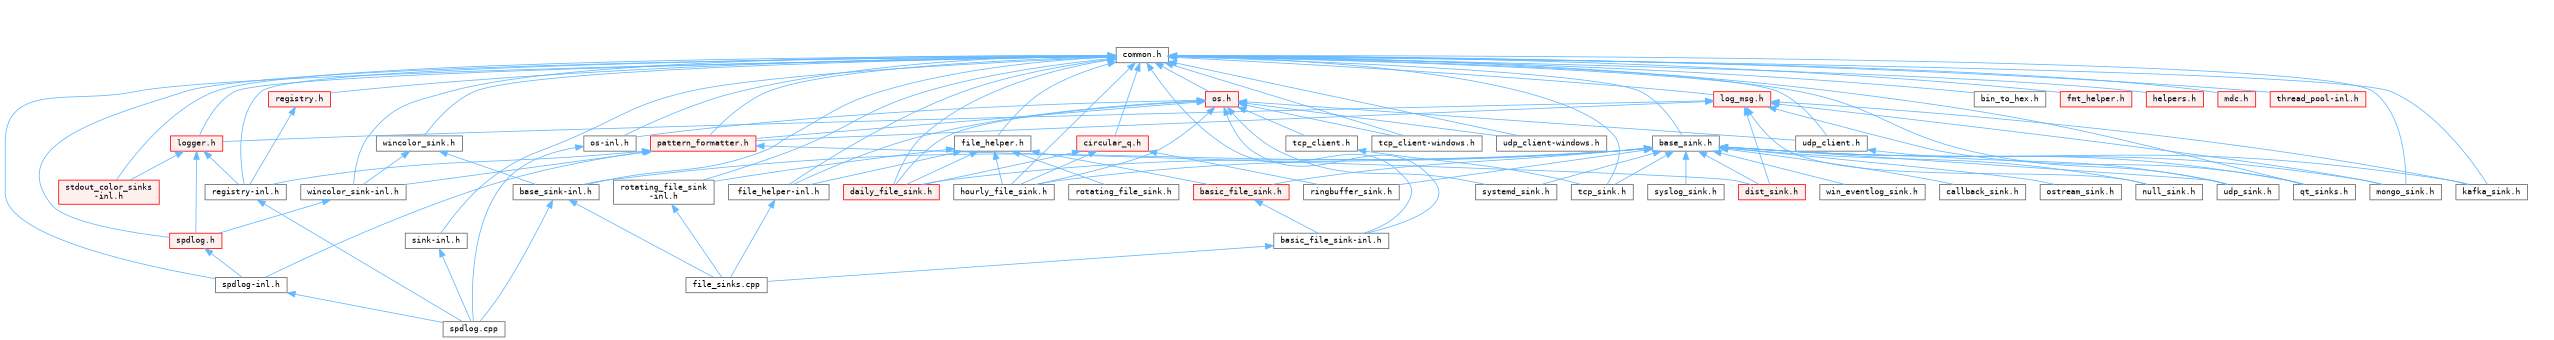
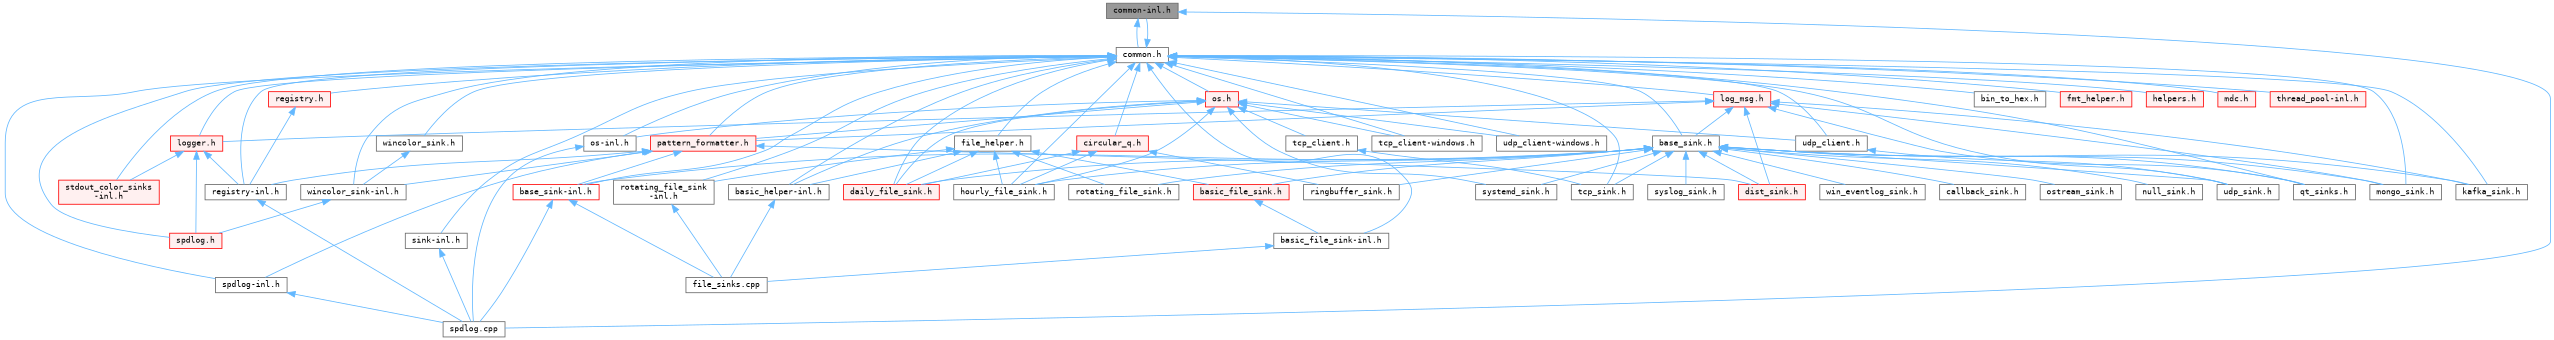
none -> (1142, 11)
(487, 168) -> (626, 169)
none -> (1304, 168)
(2034, 174) -> (1711, 124)
(1437, 187) -> none
(556, 192) -> (556, 192)
(779, 192) -> (779, 192)
(227, 265) -> none
